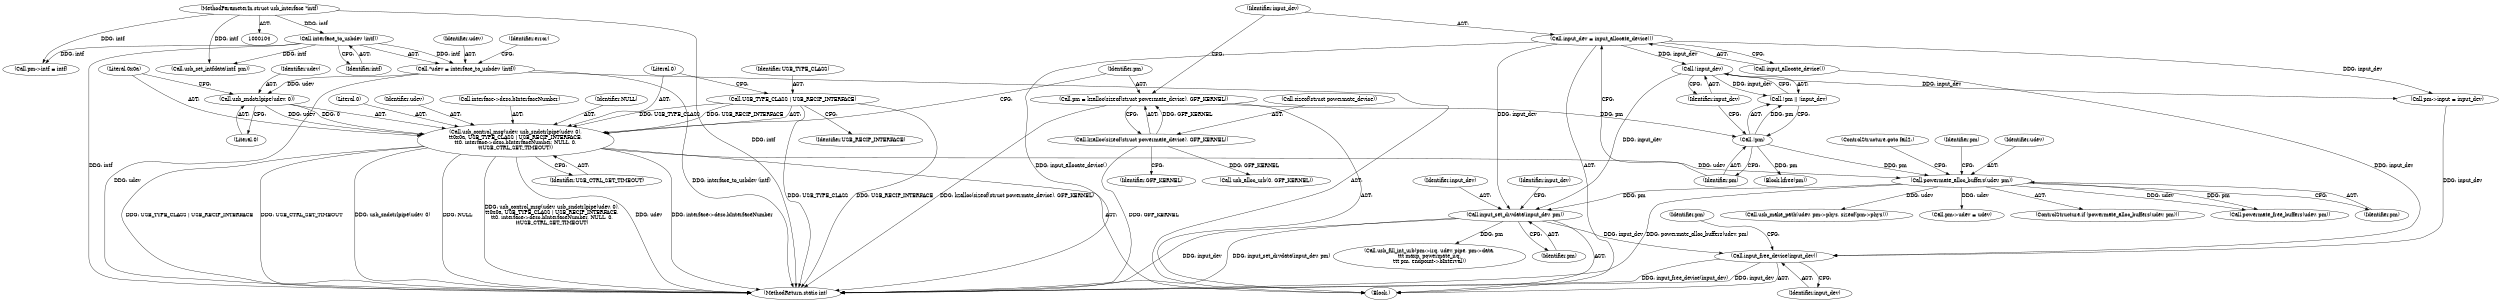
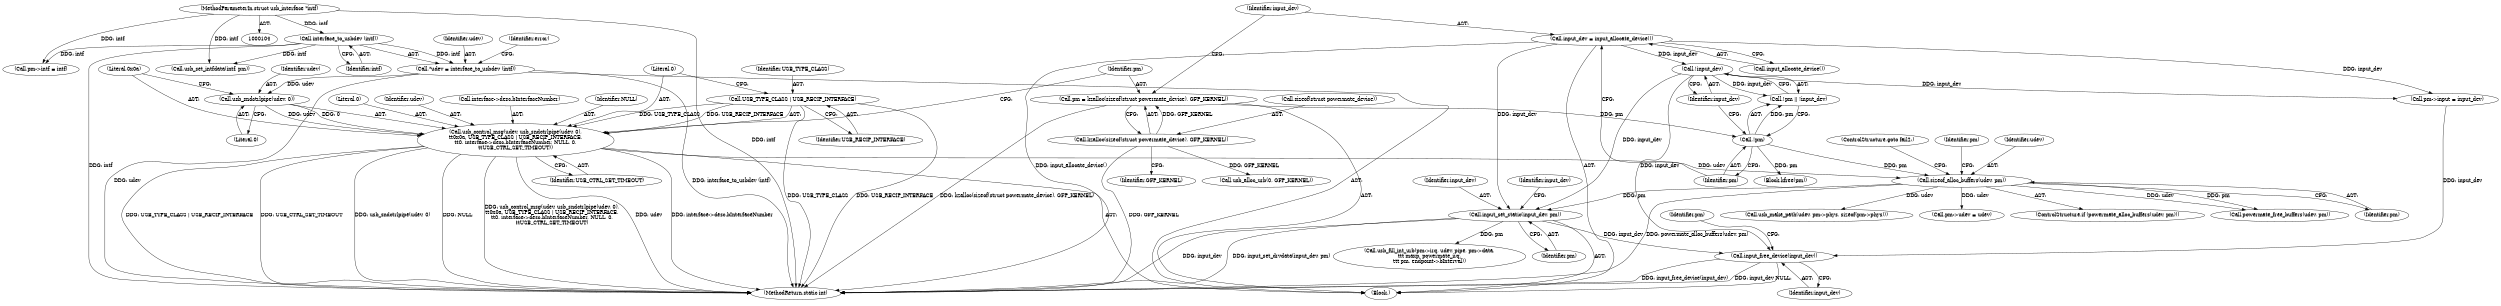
none -> (848, 119)
(1962, 181) -> (1962, 181)
(2417, 201) -> (1638, 198)
(1515, 215) -> (1515, 215)
(1784, 278) -> (1784, 278)
